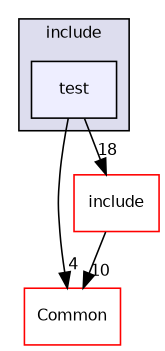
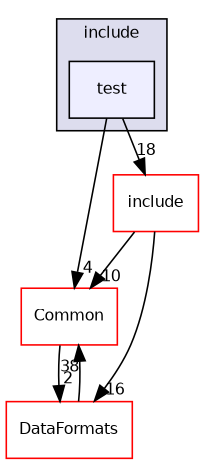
none -> (69, 430)
